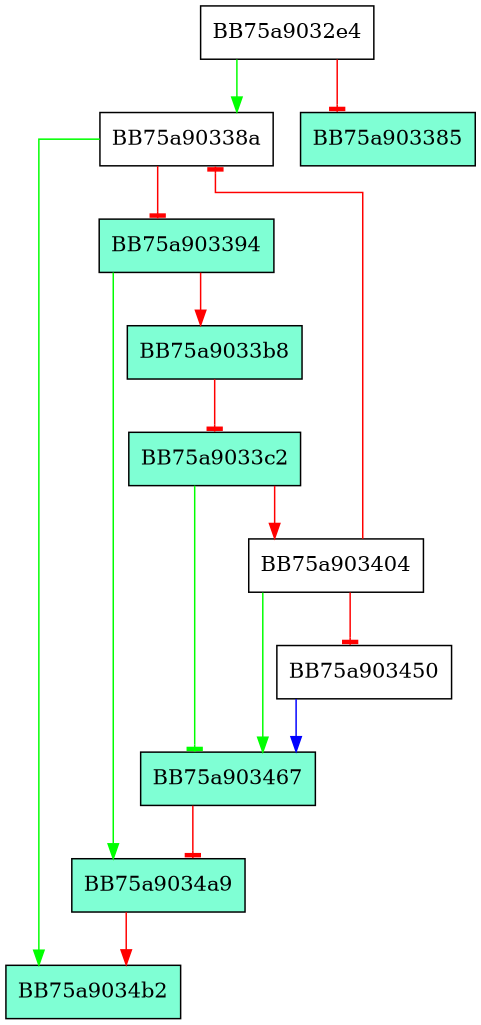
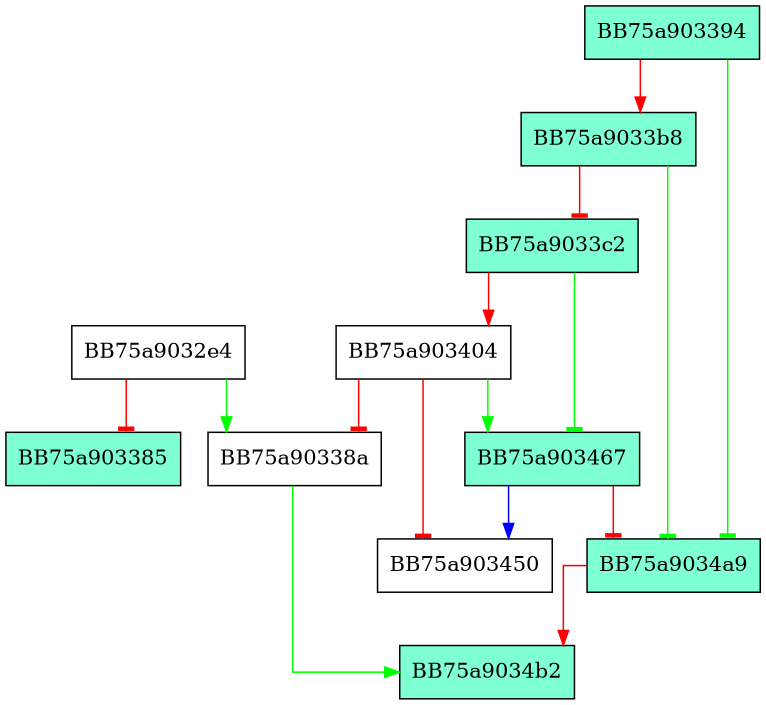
(158, 189) -> none
none -> (668, 349)
(113, 558) -> (728, 295)
(296, 718) -> (509, 505)
